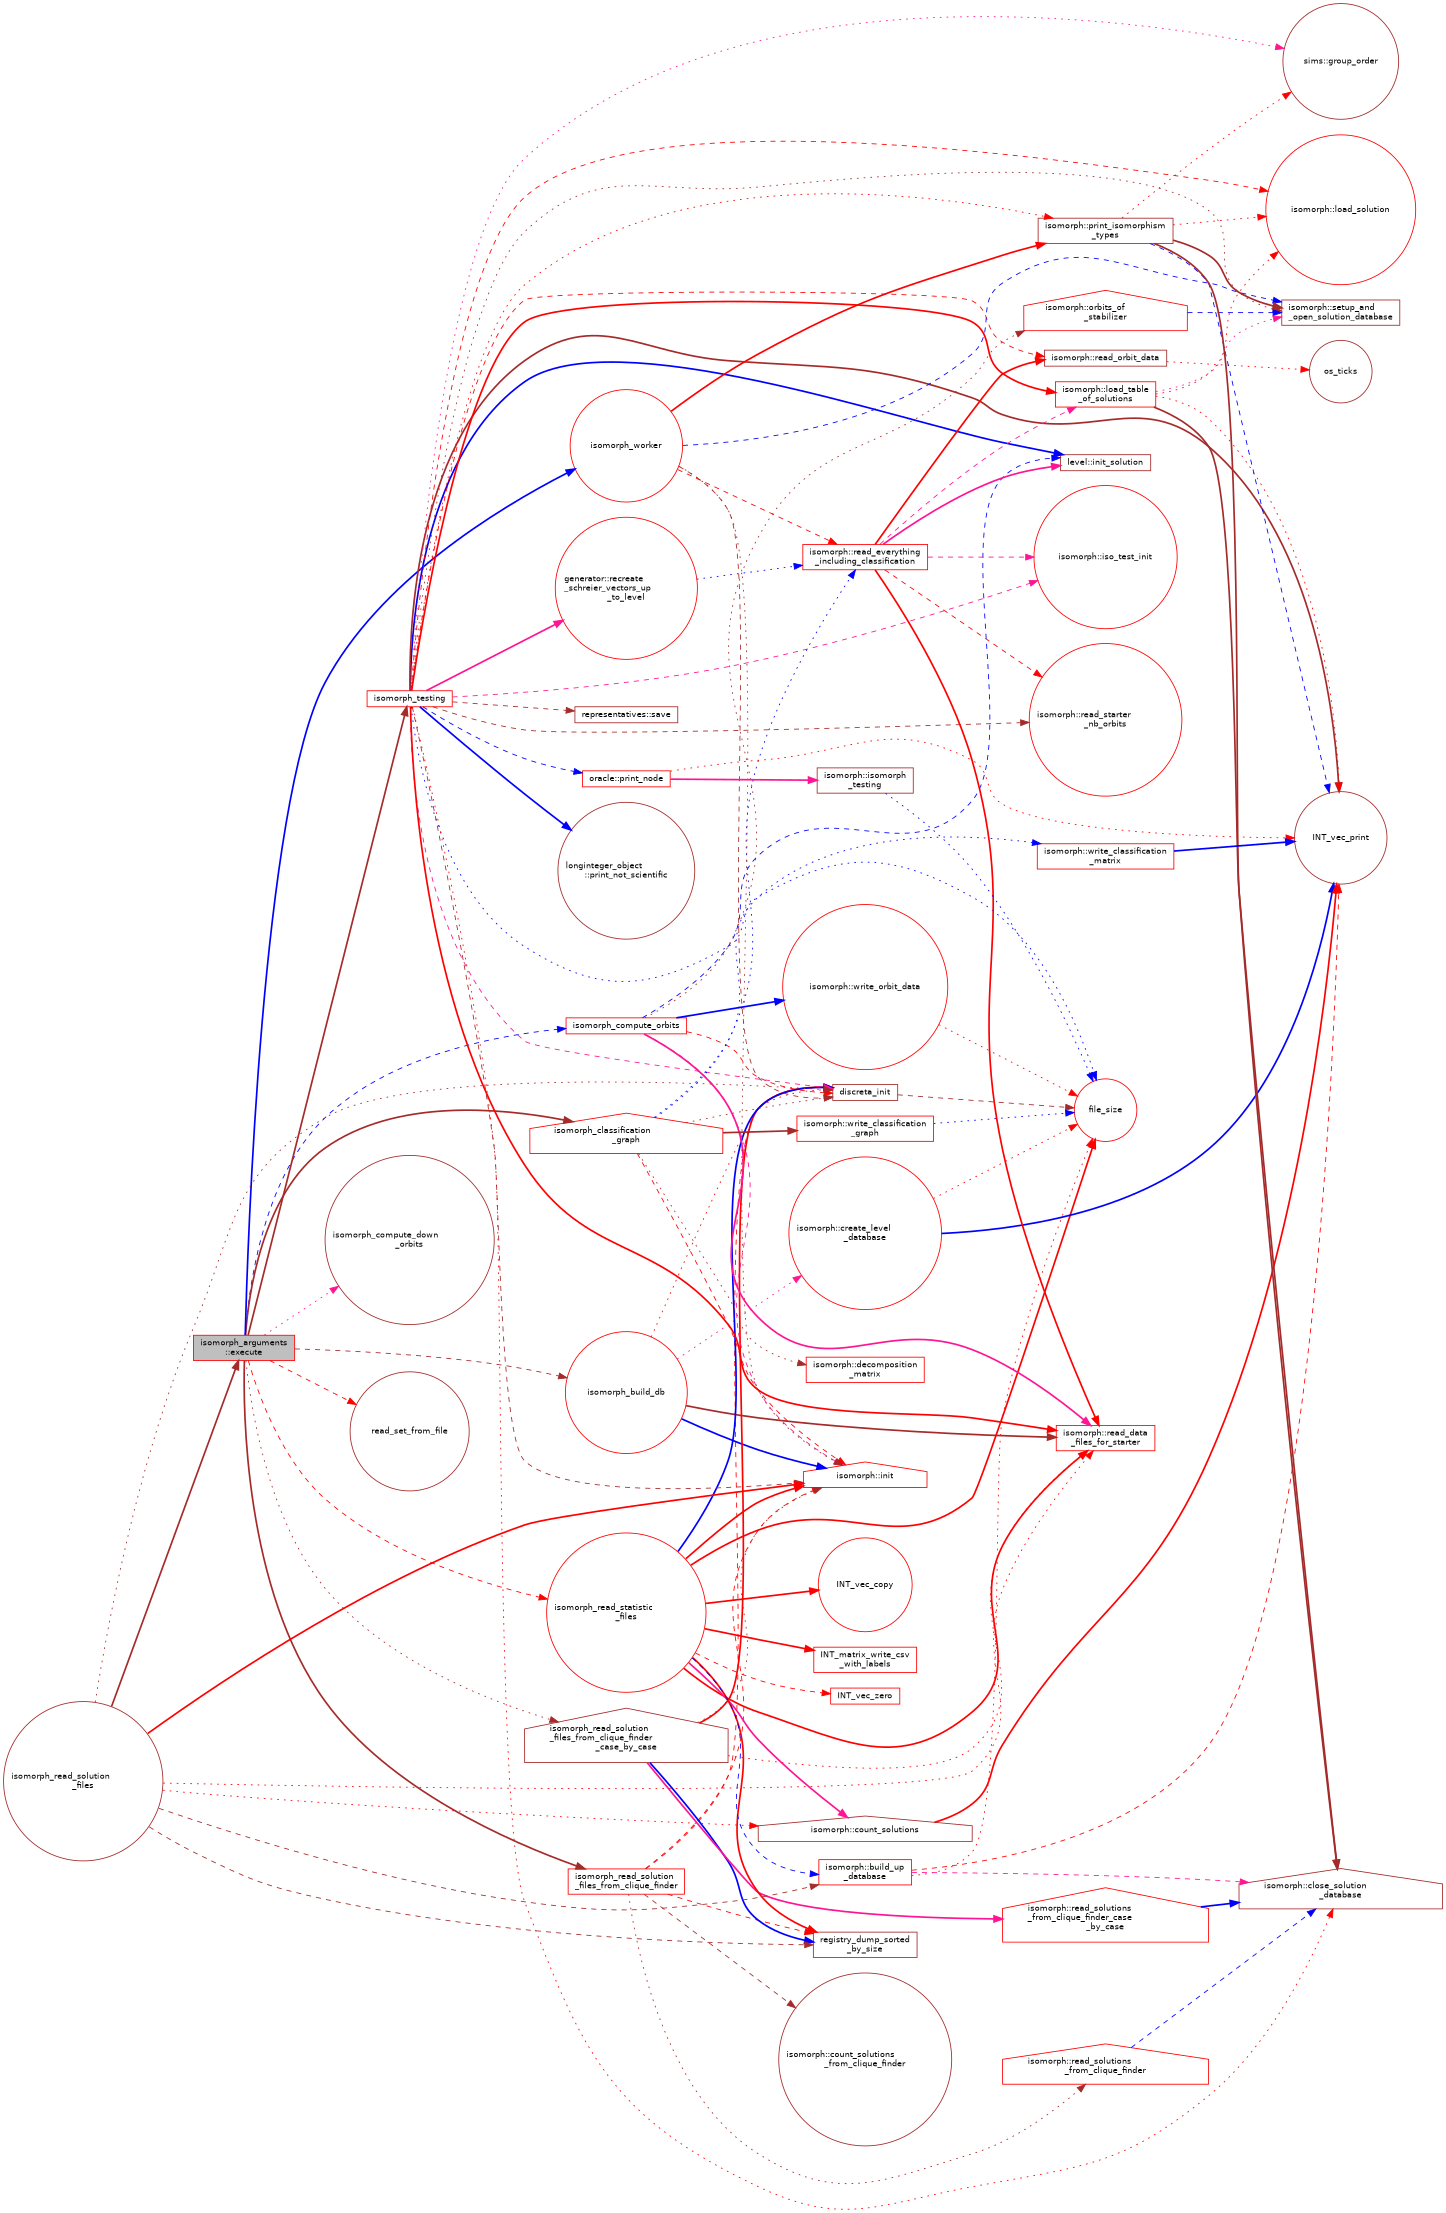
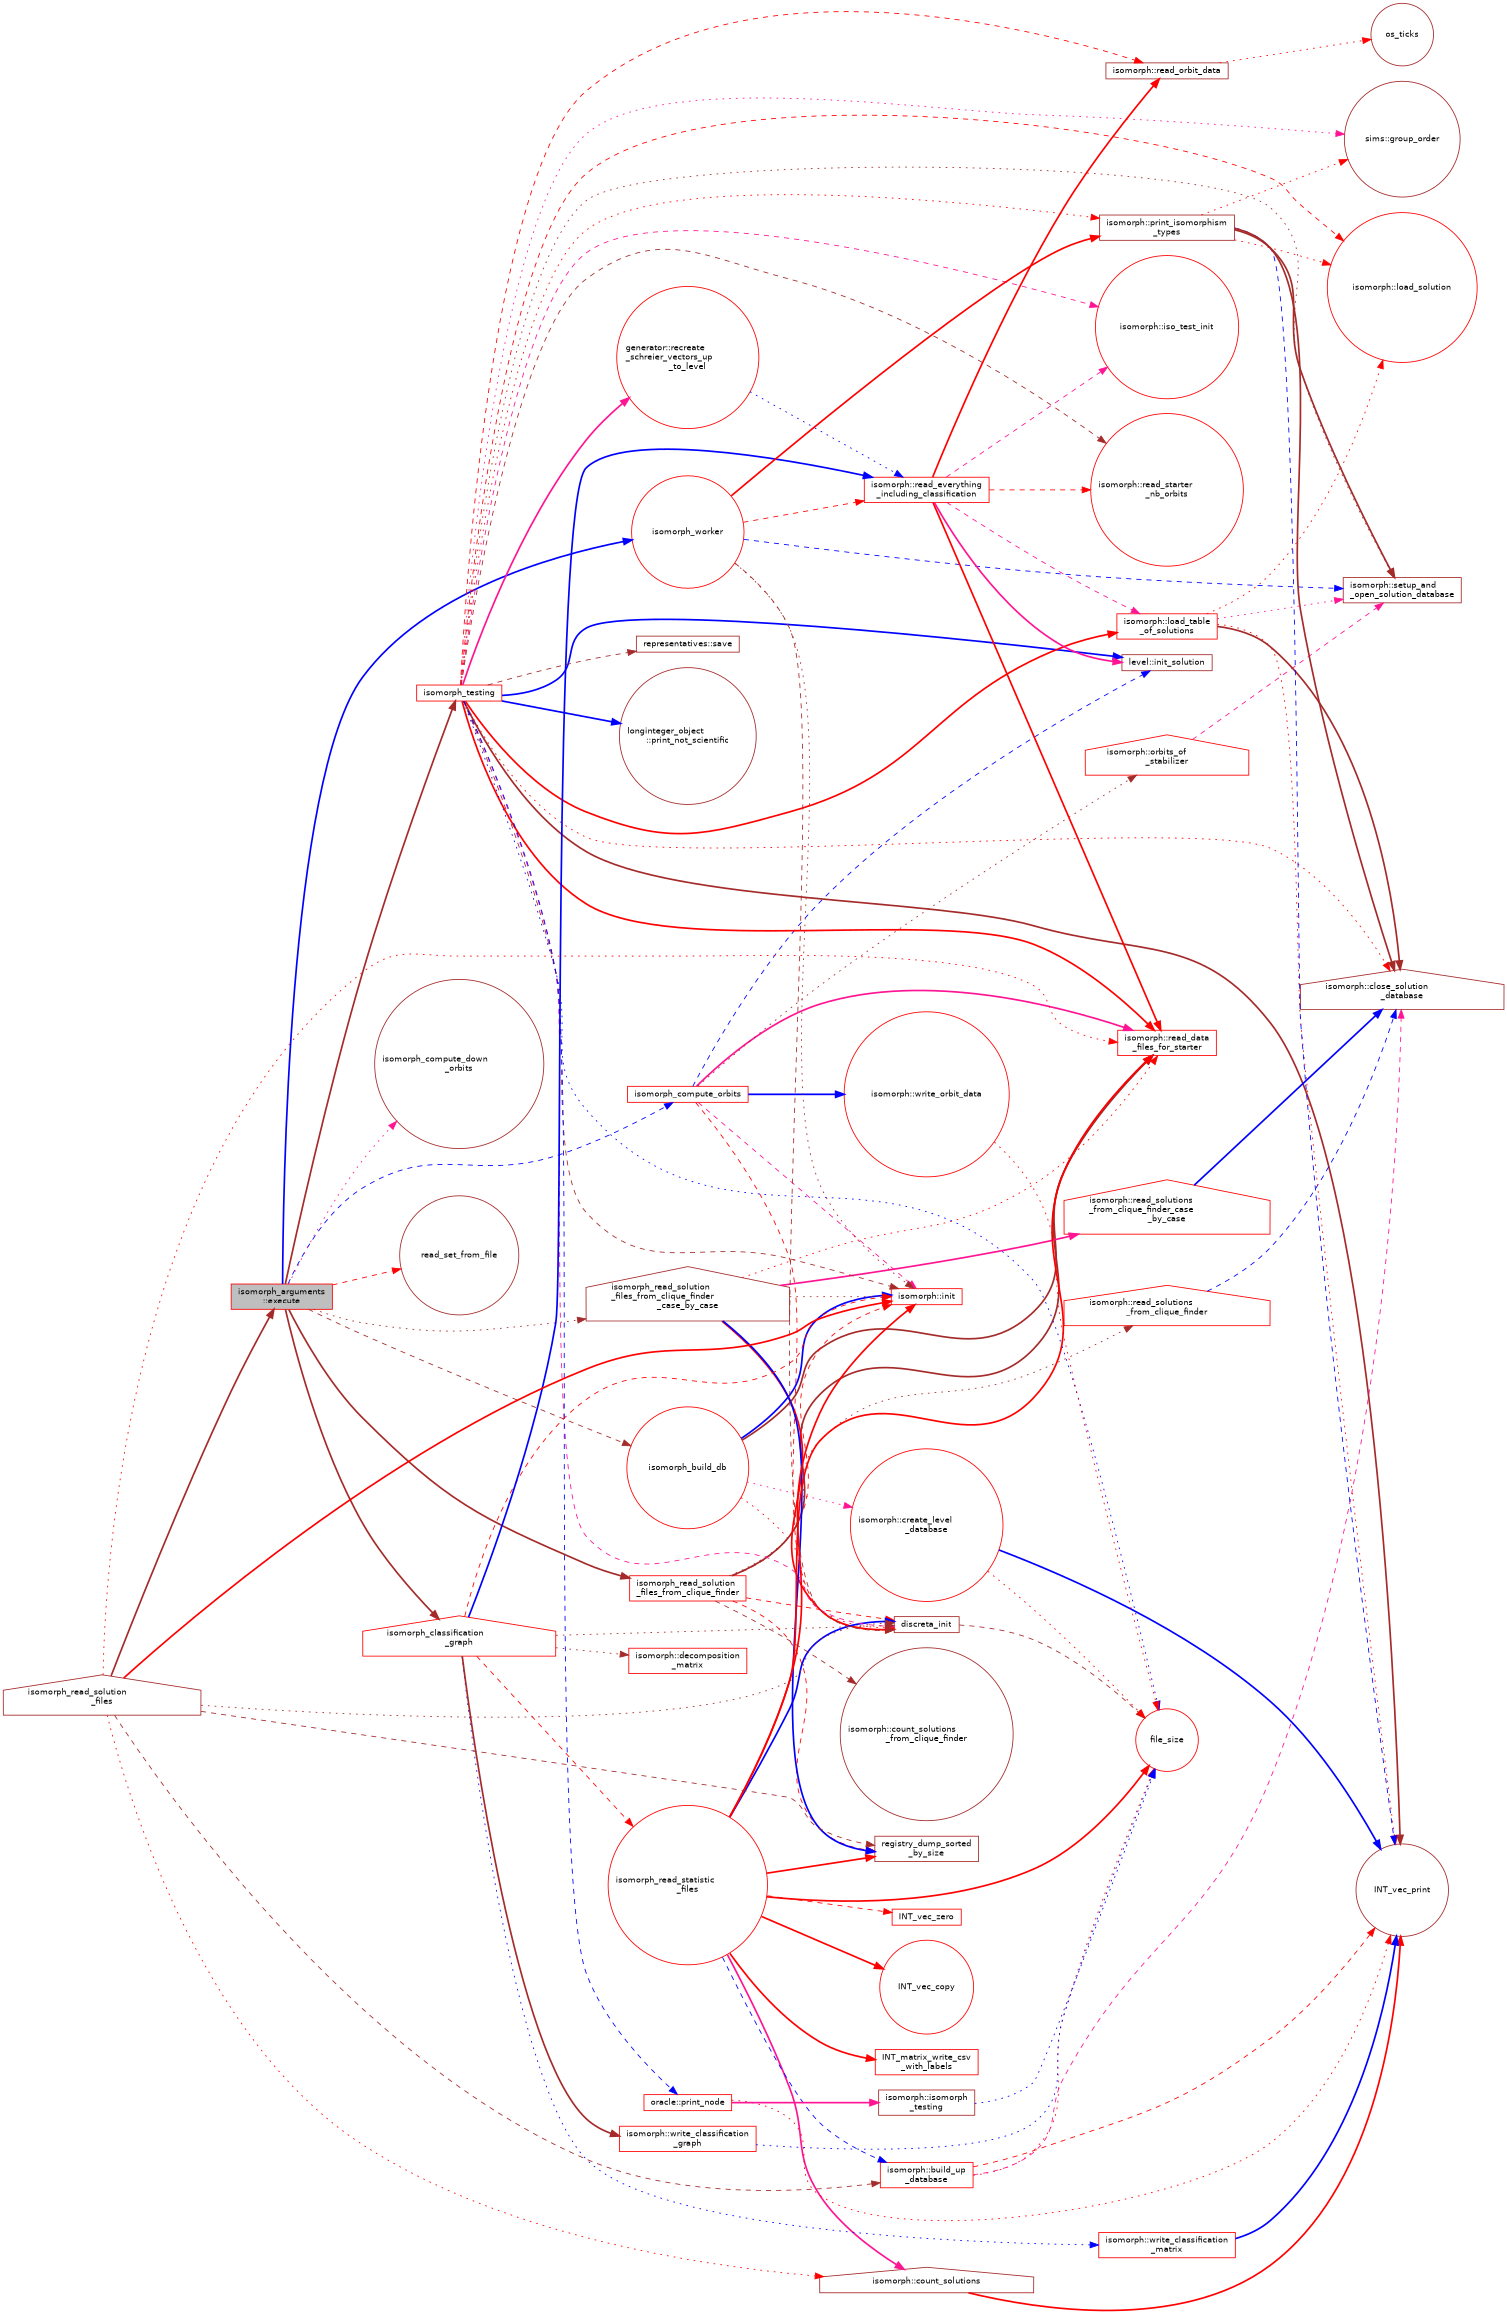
(1224, 313) -> (1275, 680)
(752, 927) -> (561, 907)
none -> (978, 1376)
(865, 1476) -> (927, 1297)
(356, 1522) -> (552, 1738)
(83, 1781) -> (102, 1697)
